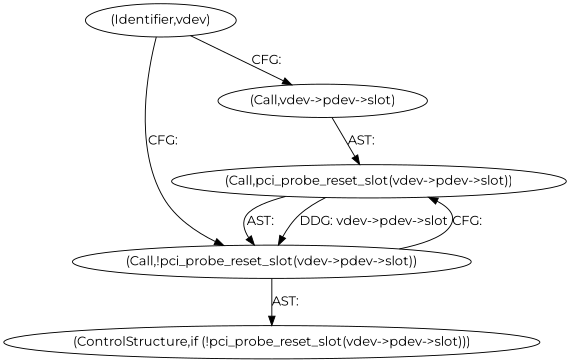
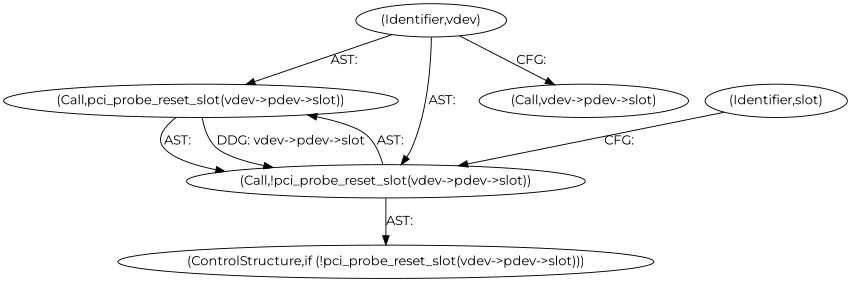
none -> (776, 101)
(343, 137) -> (323, 58)
(165, 141) -> (444, 101)
(469, 222) -> (392, 141)
